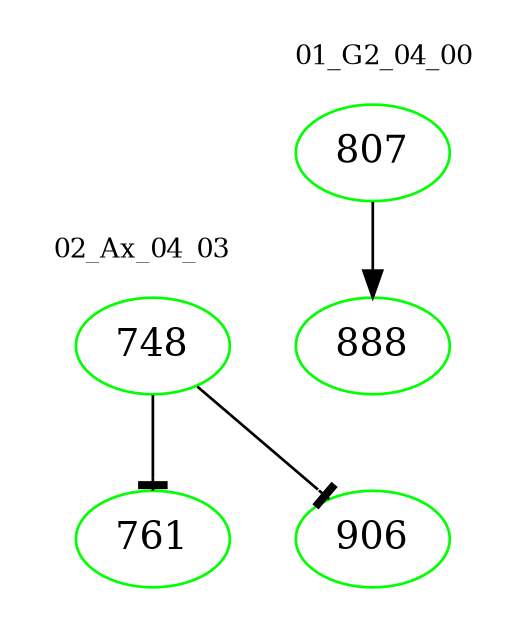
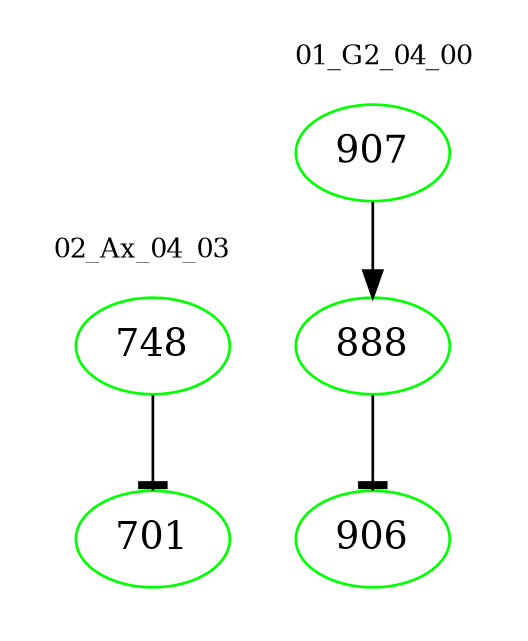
(373, 153) -> (373, 153)
(234, 418) -> (373, 436)
(153, 539) -> (153, 539)
